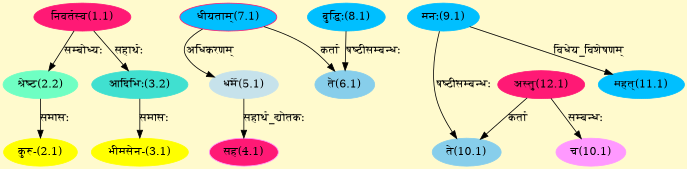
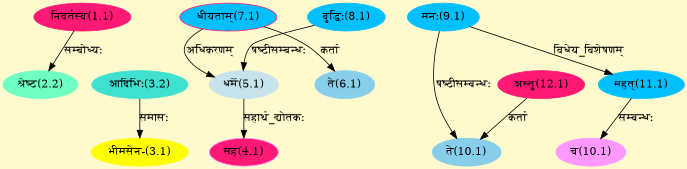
(346, 47) -> (273, 36)
(108, 48) -> none
(564, 115) -> (619, 115)
(40, 152) -> none
